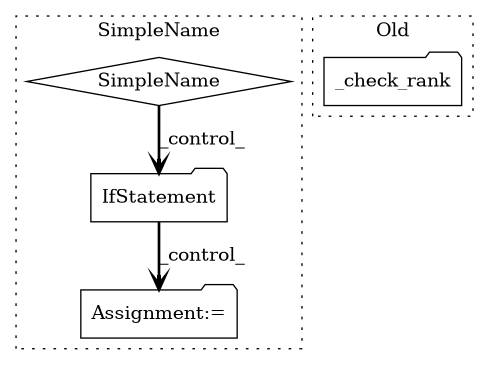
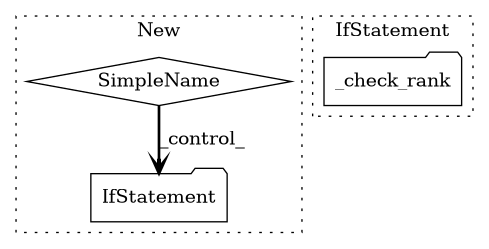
(159, 31) -> (159, 31)
(393, 31) -> (393, 31)
(159, 314) -> none
